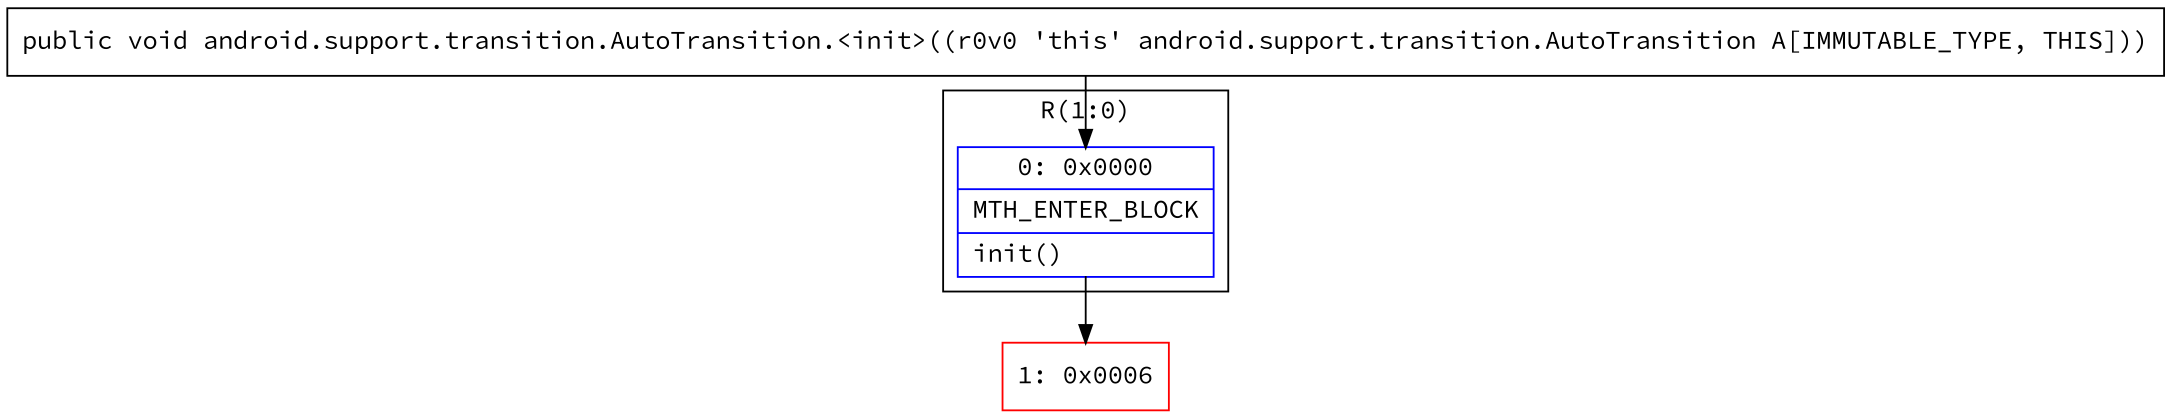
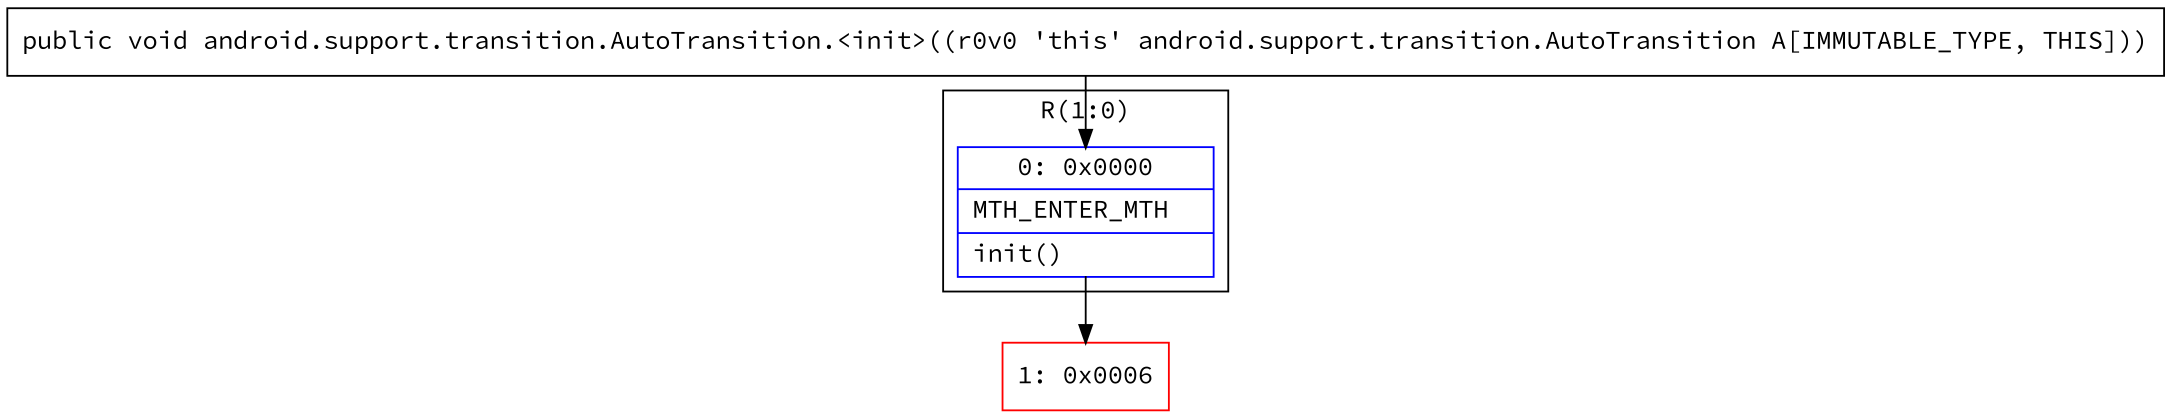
(1086, 210) -> (1071, 210)
